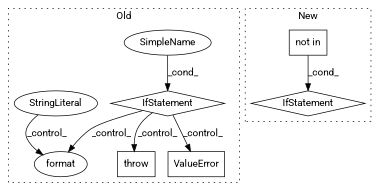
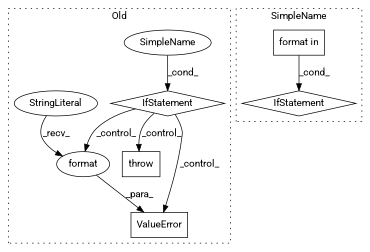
(308, 16) -> (299, 16)
(308, 43) -> (299, 43)
(47, 134) -> (56, 134)
none -> (117, 191)
